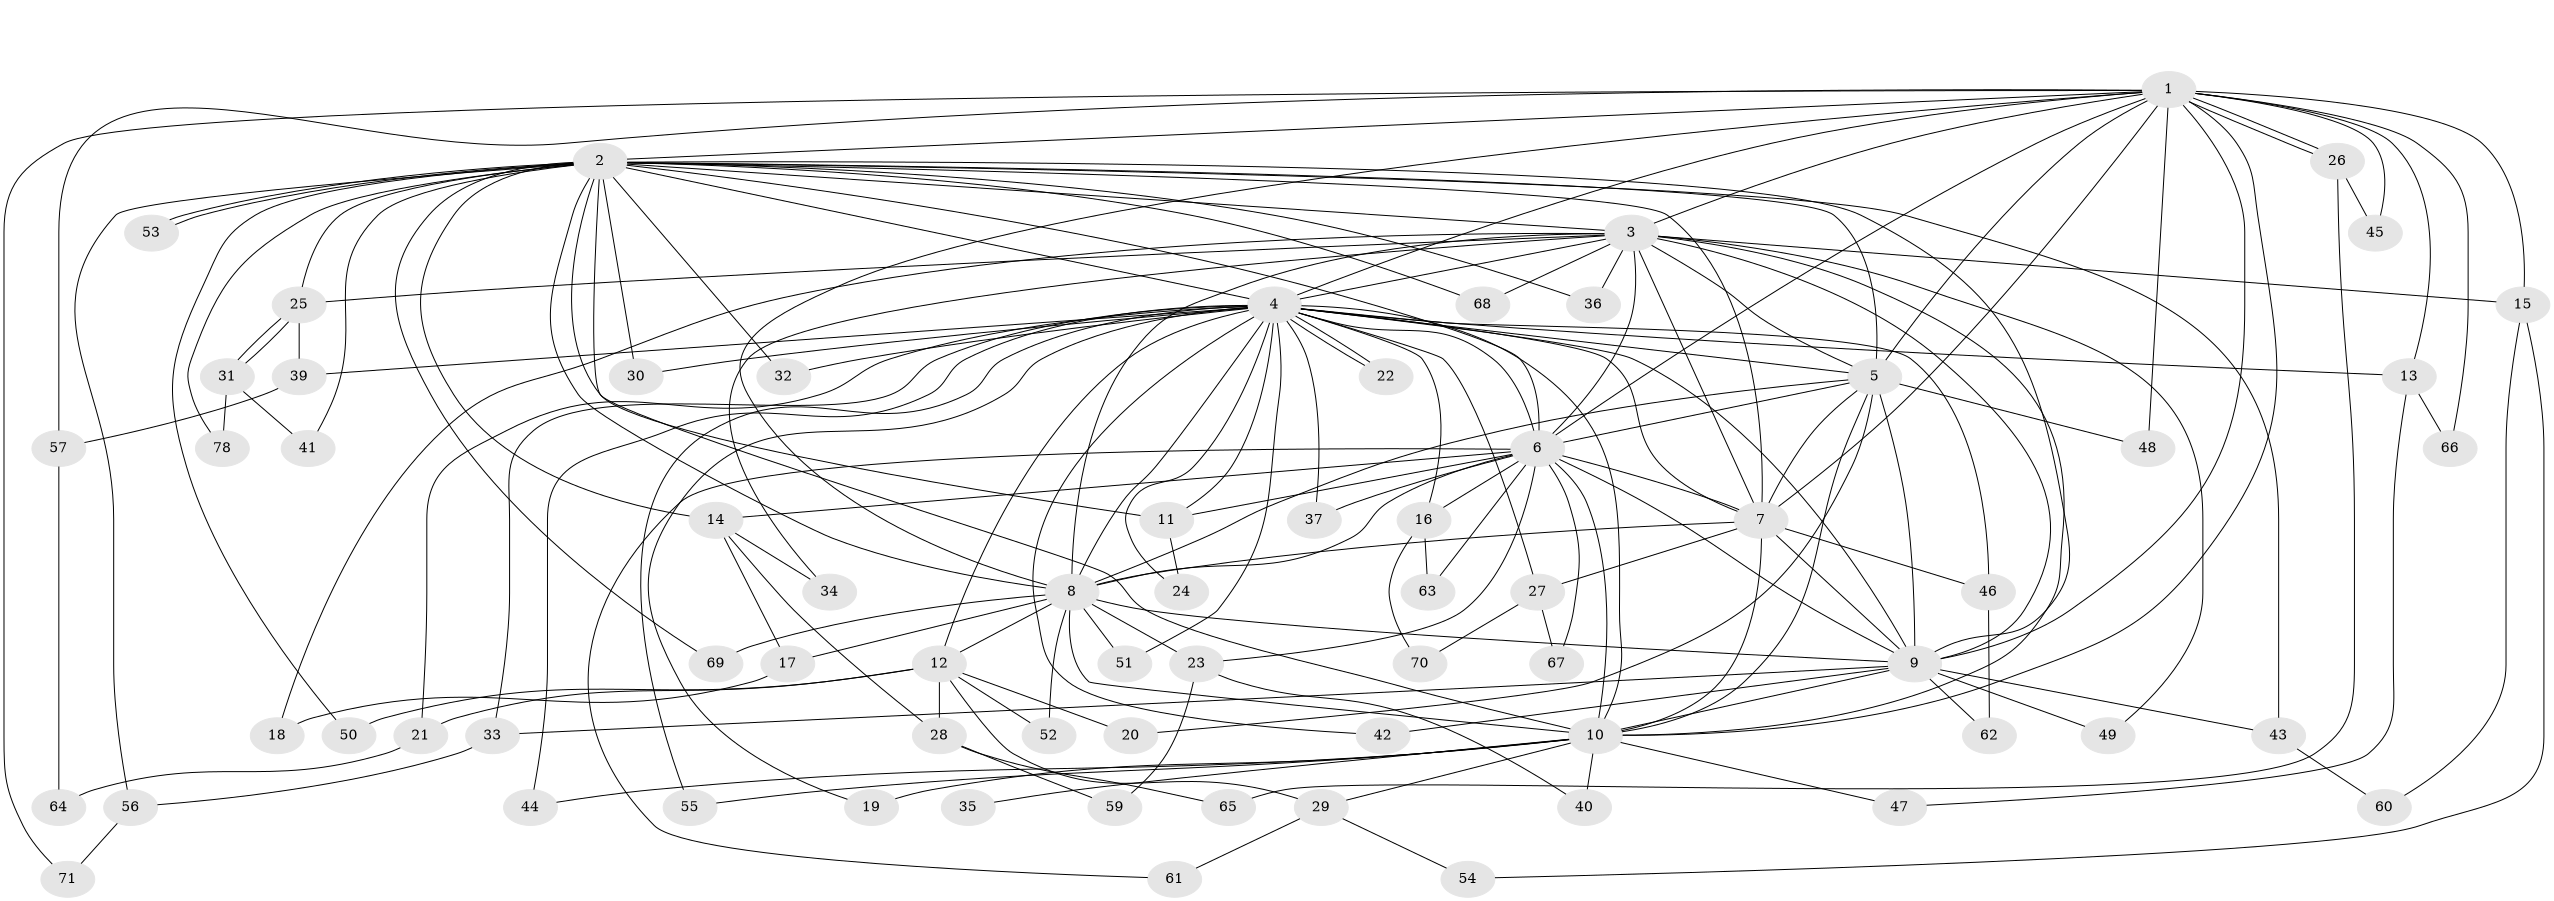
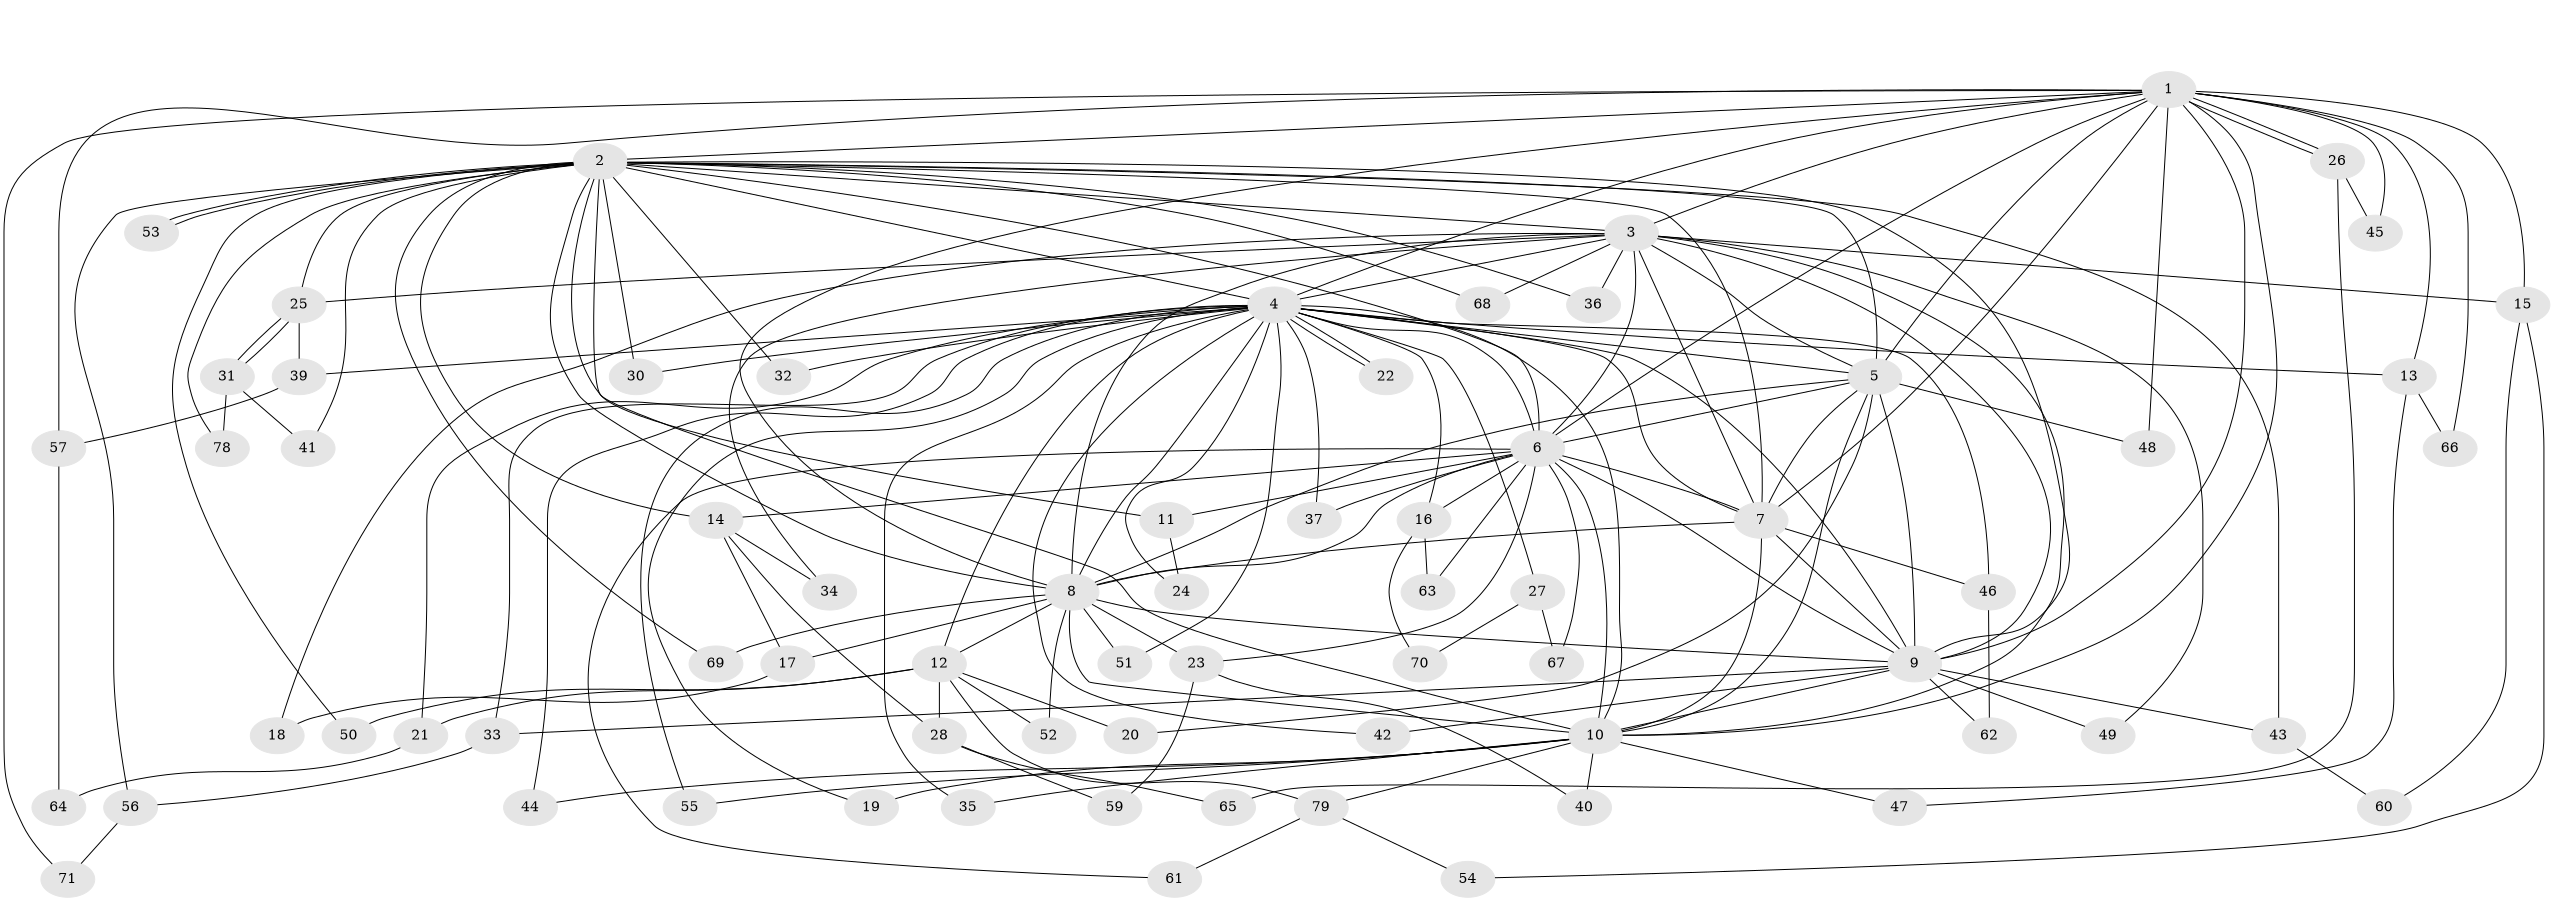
(1251, 427) -> (930, 448)
(1649, 556) -> none
(1321, 808) -> (1321, 808)
